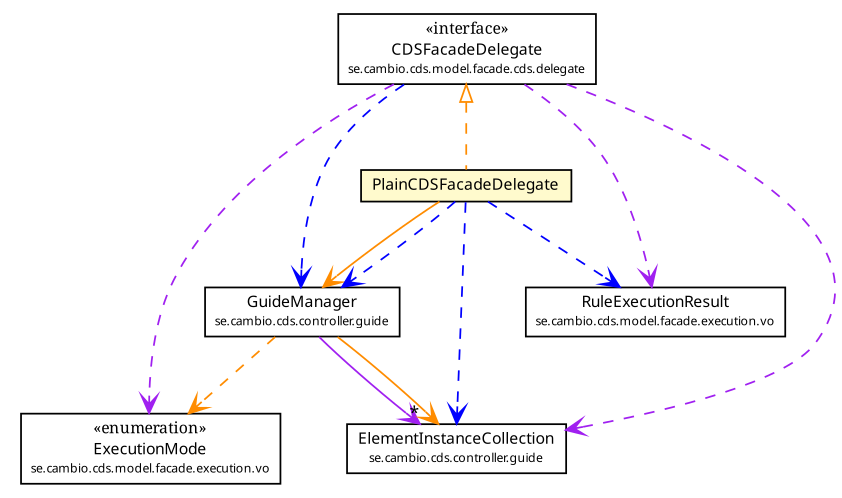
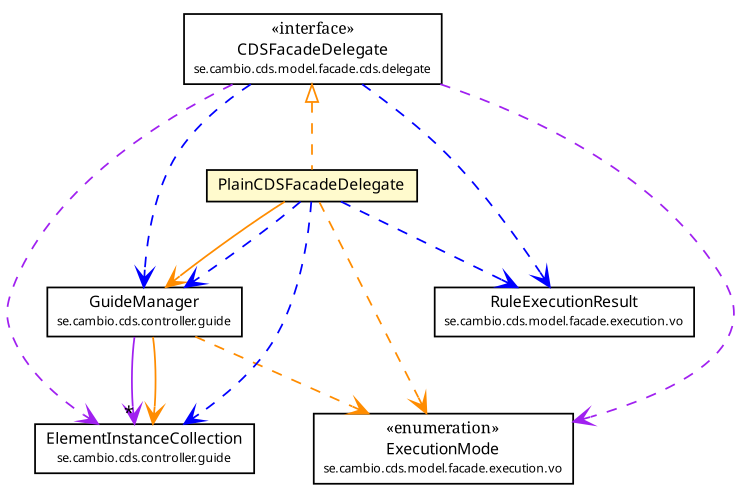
(607, 163) -> (461, 169)
none -> (369, 300)
